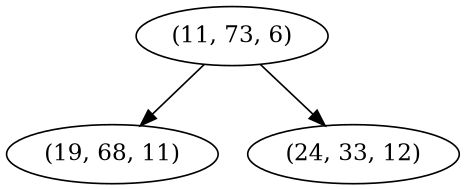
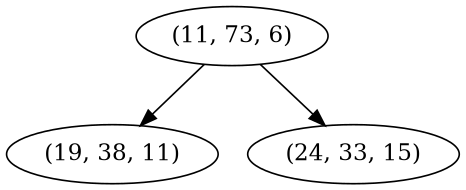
(112, 154) -> (112, 154)
(353, 154) -> (353, 154)
